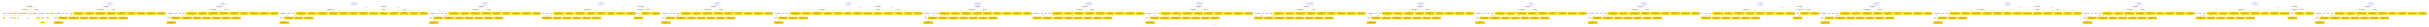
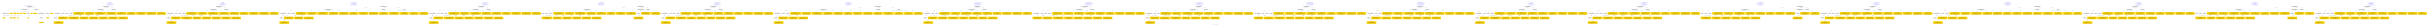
(11, 18) -> (11, 18)
(28, 18) -> (28, 18)
(38, 18) -> none
